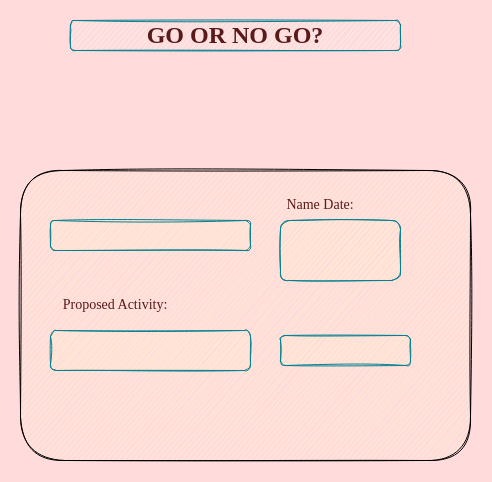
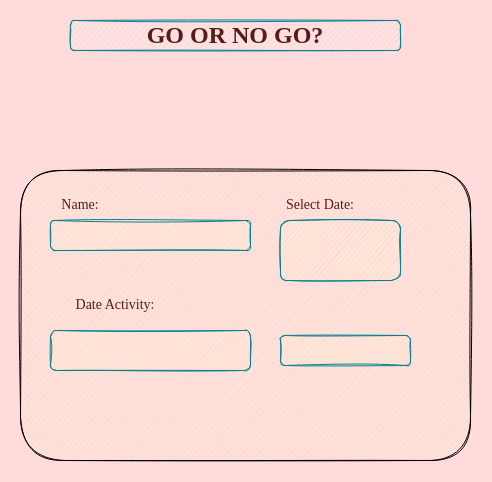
none -> (81, 206)
(321, 206) -> (321, 206)
(116, 306) -> (116, 306)
